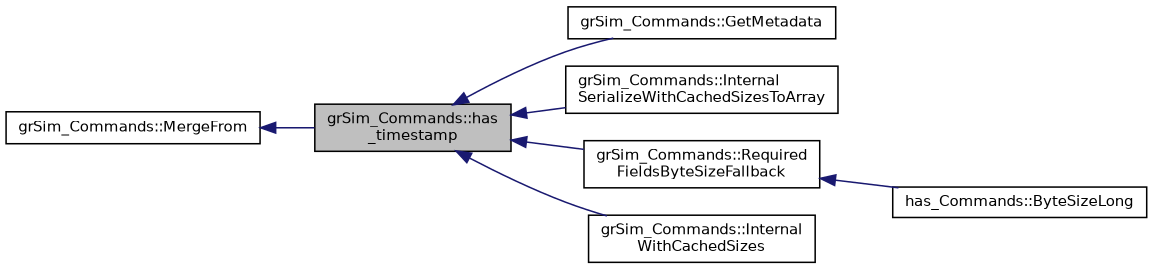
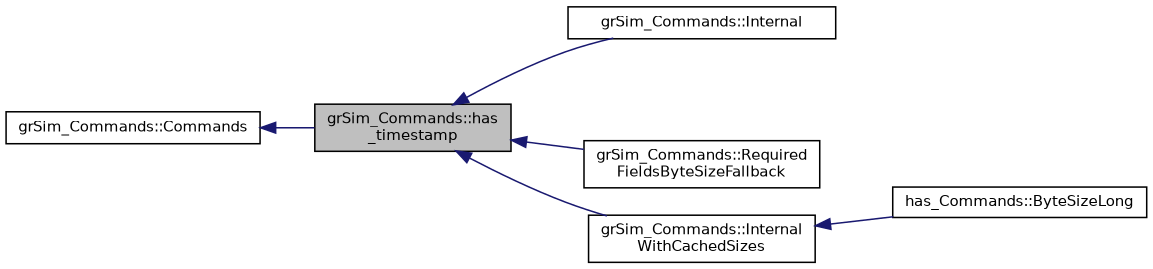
(702, 23) -> (702, 23)
(702, 90) -> none
(133, 128) -> (133, 128)
(867, 184) -> (862, 220)
